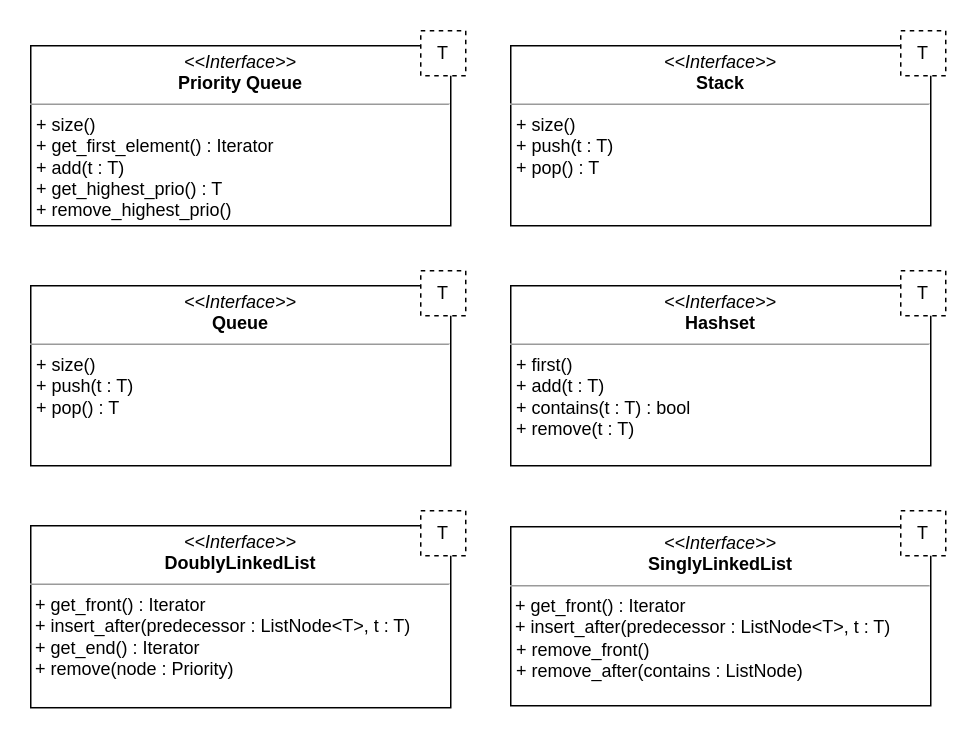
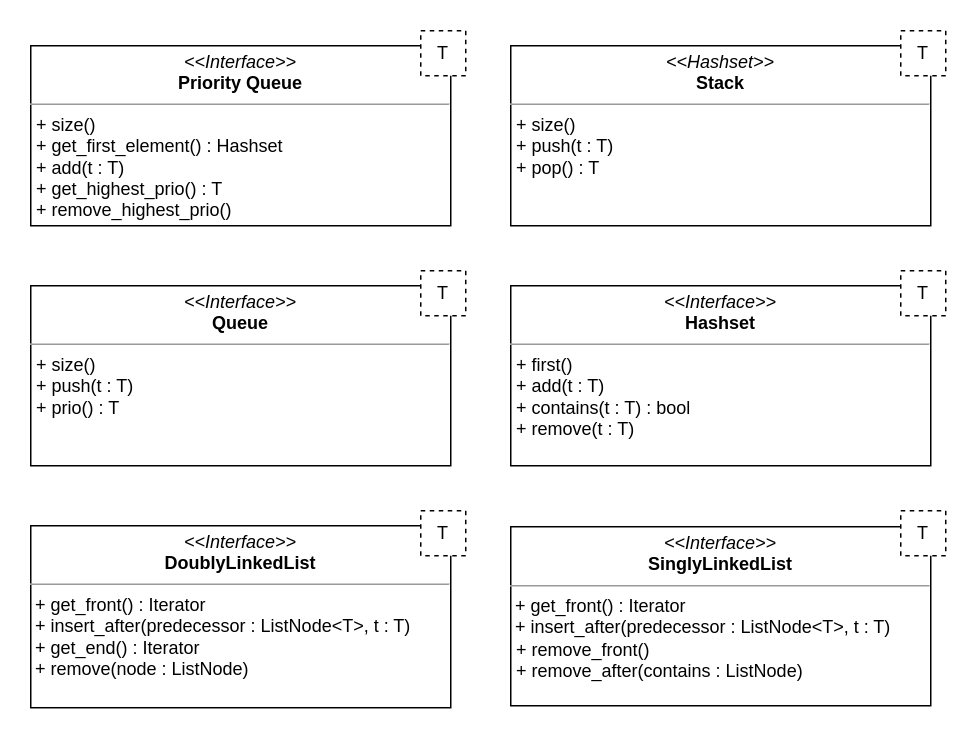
(576, 100) -> (567, 100)
(178, 121) -> (173, 121)
(96, 340) -> (96, 340)
(242, 601) -> (242, 601)
